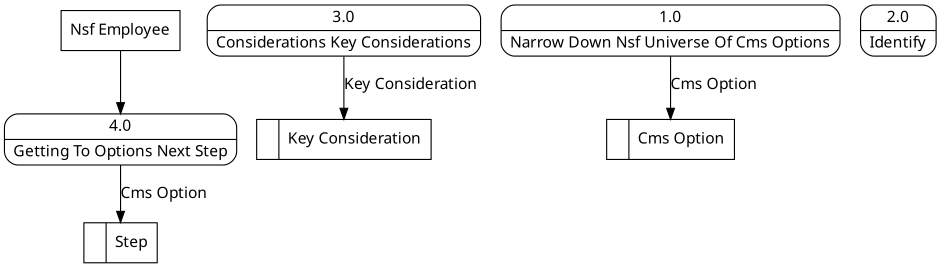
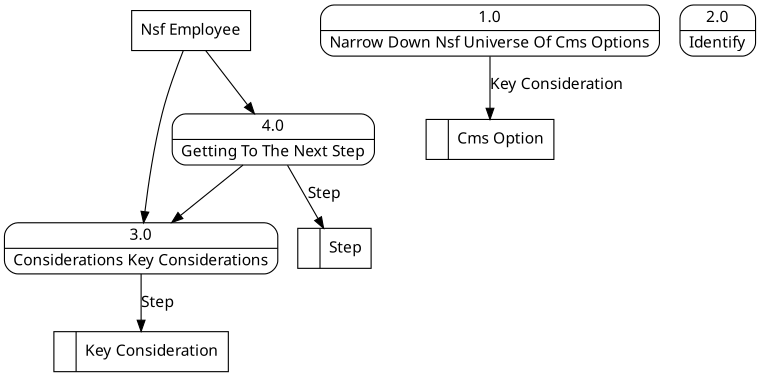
(411, 85) -> (158, 303)
(714, 85) -> (557, 85)
none -> (158, 130)
(121, 152) -> (273, 152)
none -> (212, 190)
(164, 194) -> (324, 194)
